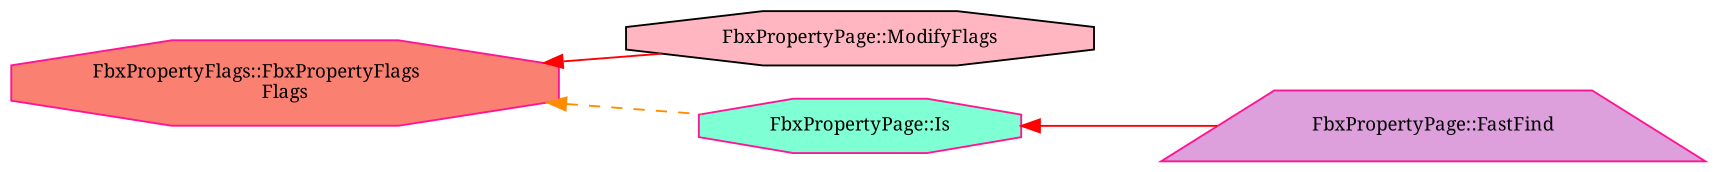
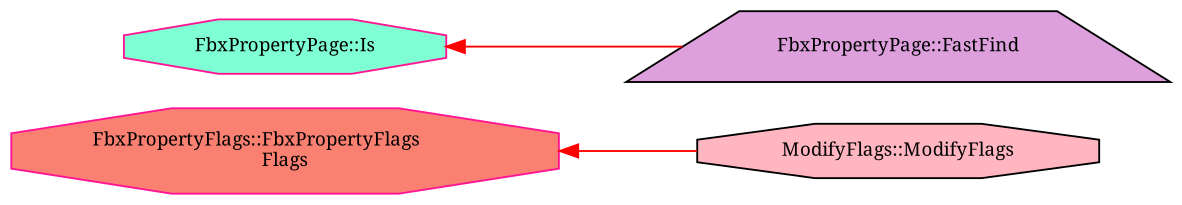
(860, 38) -> (898, 151)
(634, 109) -> none
(1433, 126) -> (898, 47)
